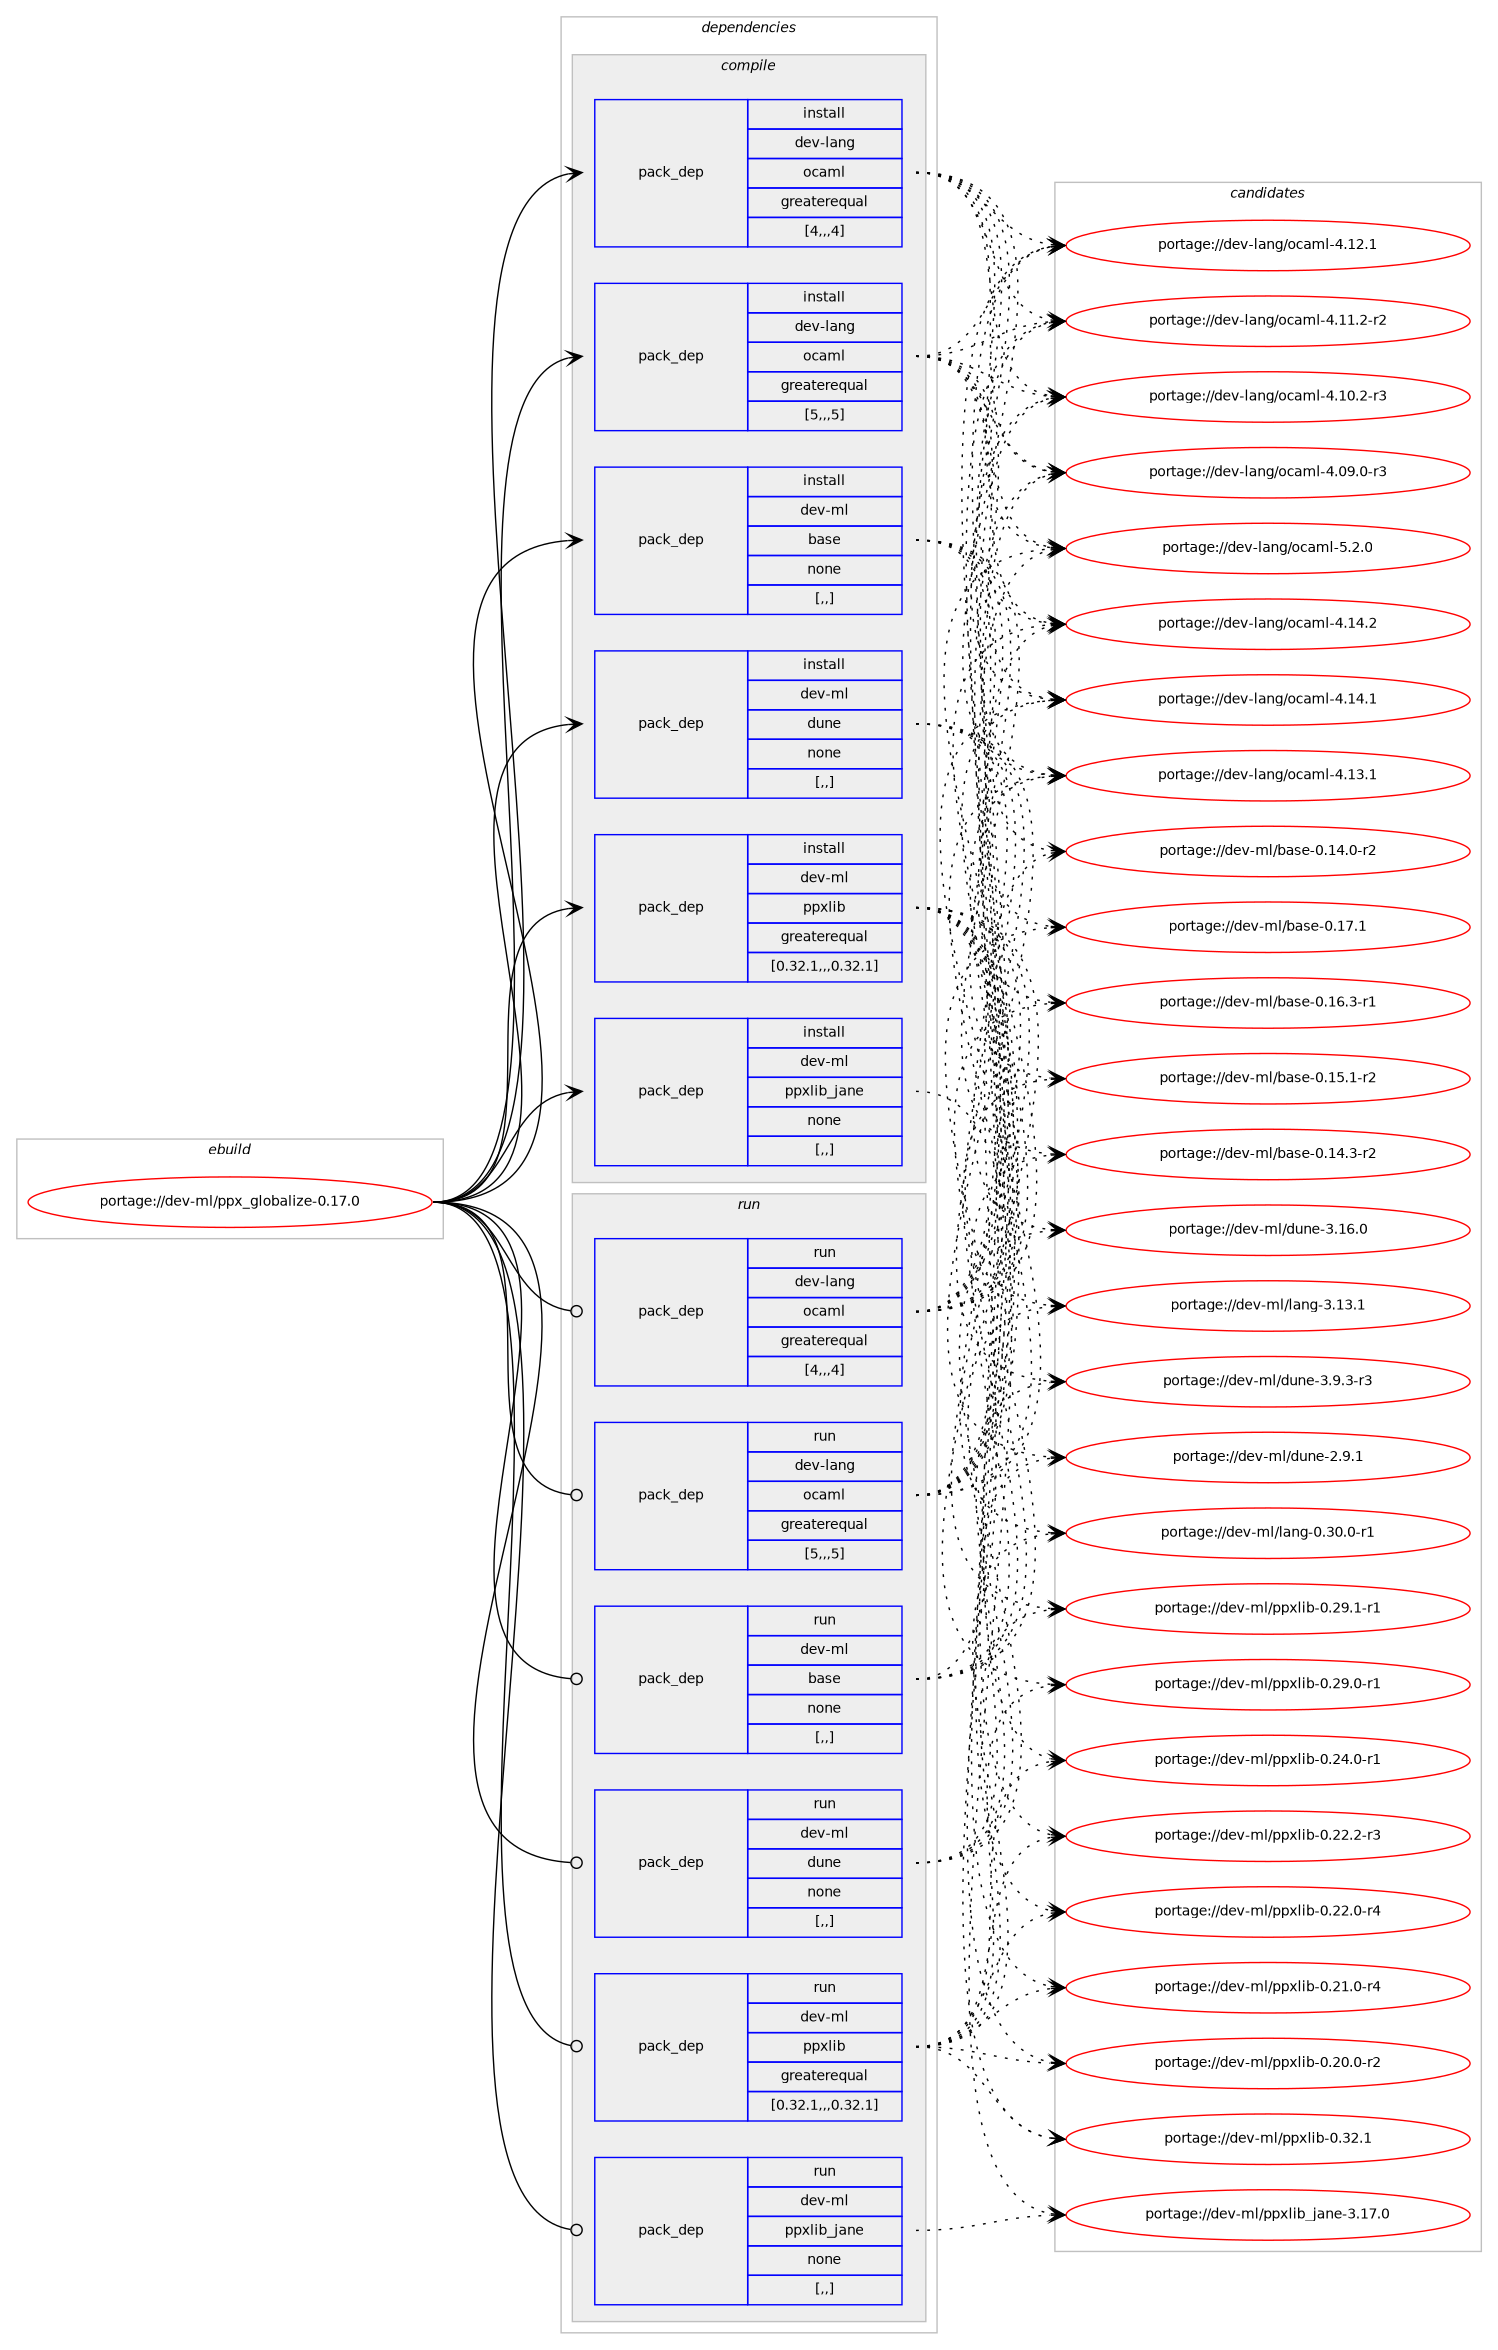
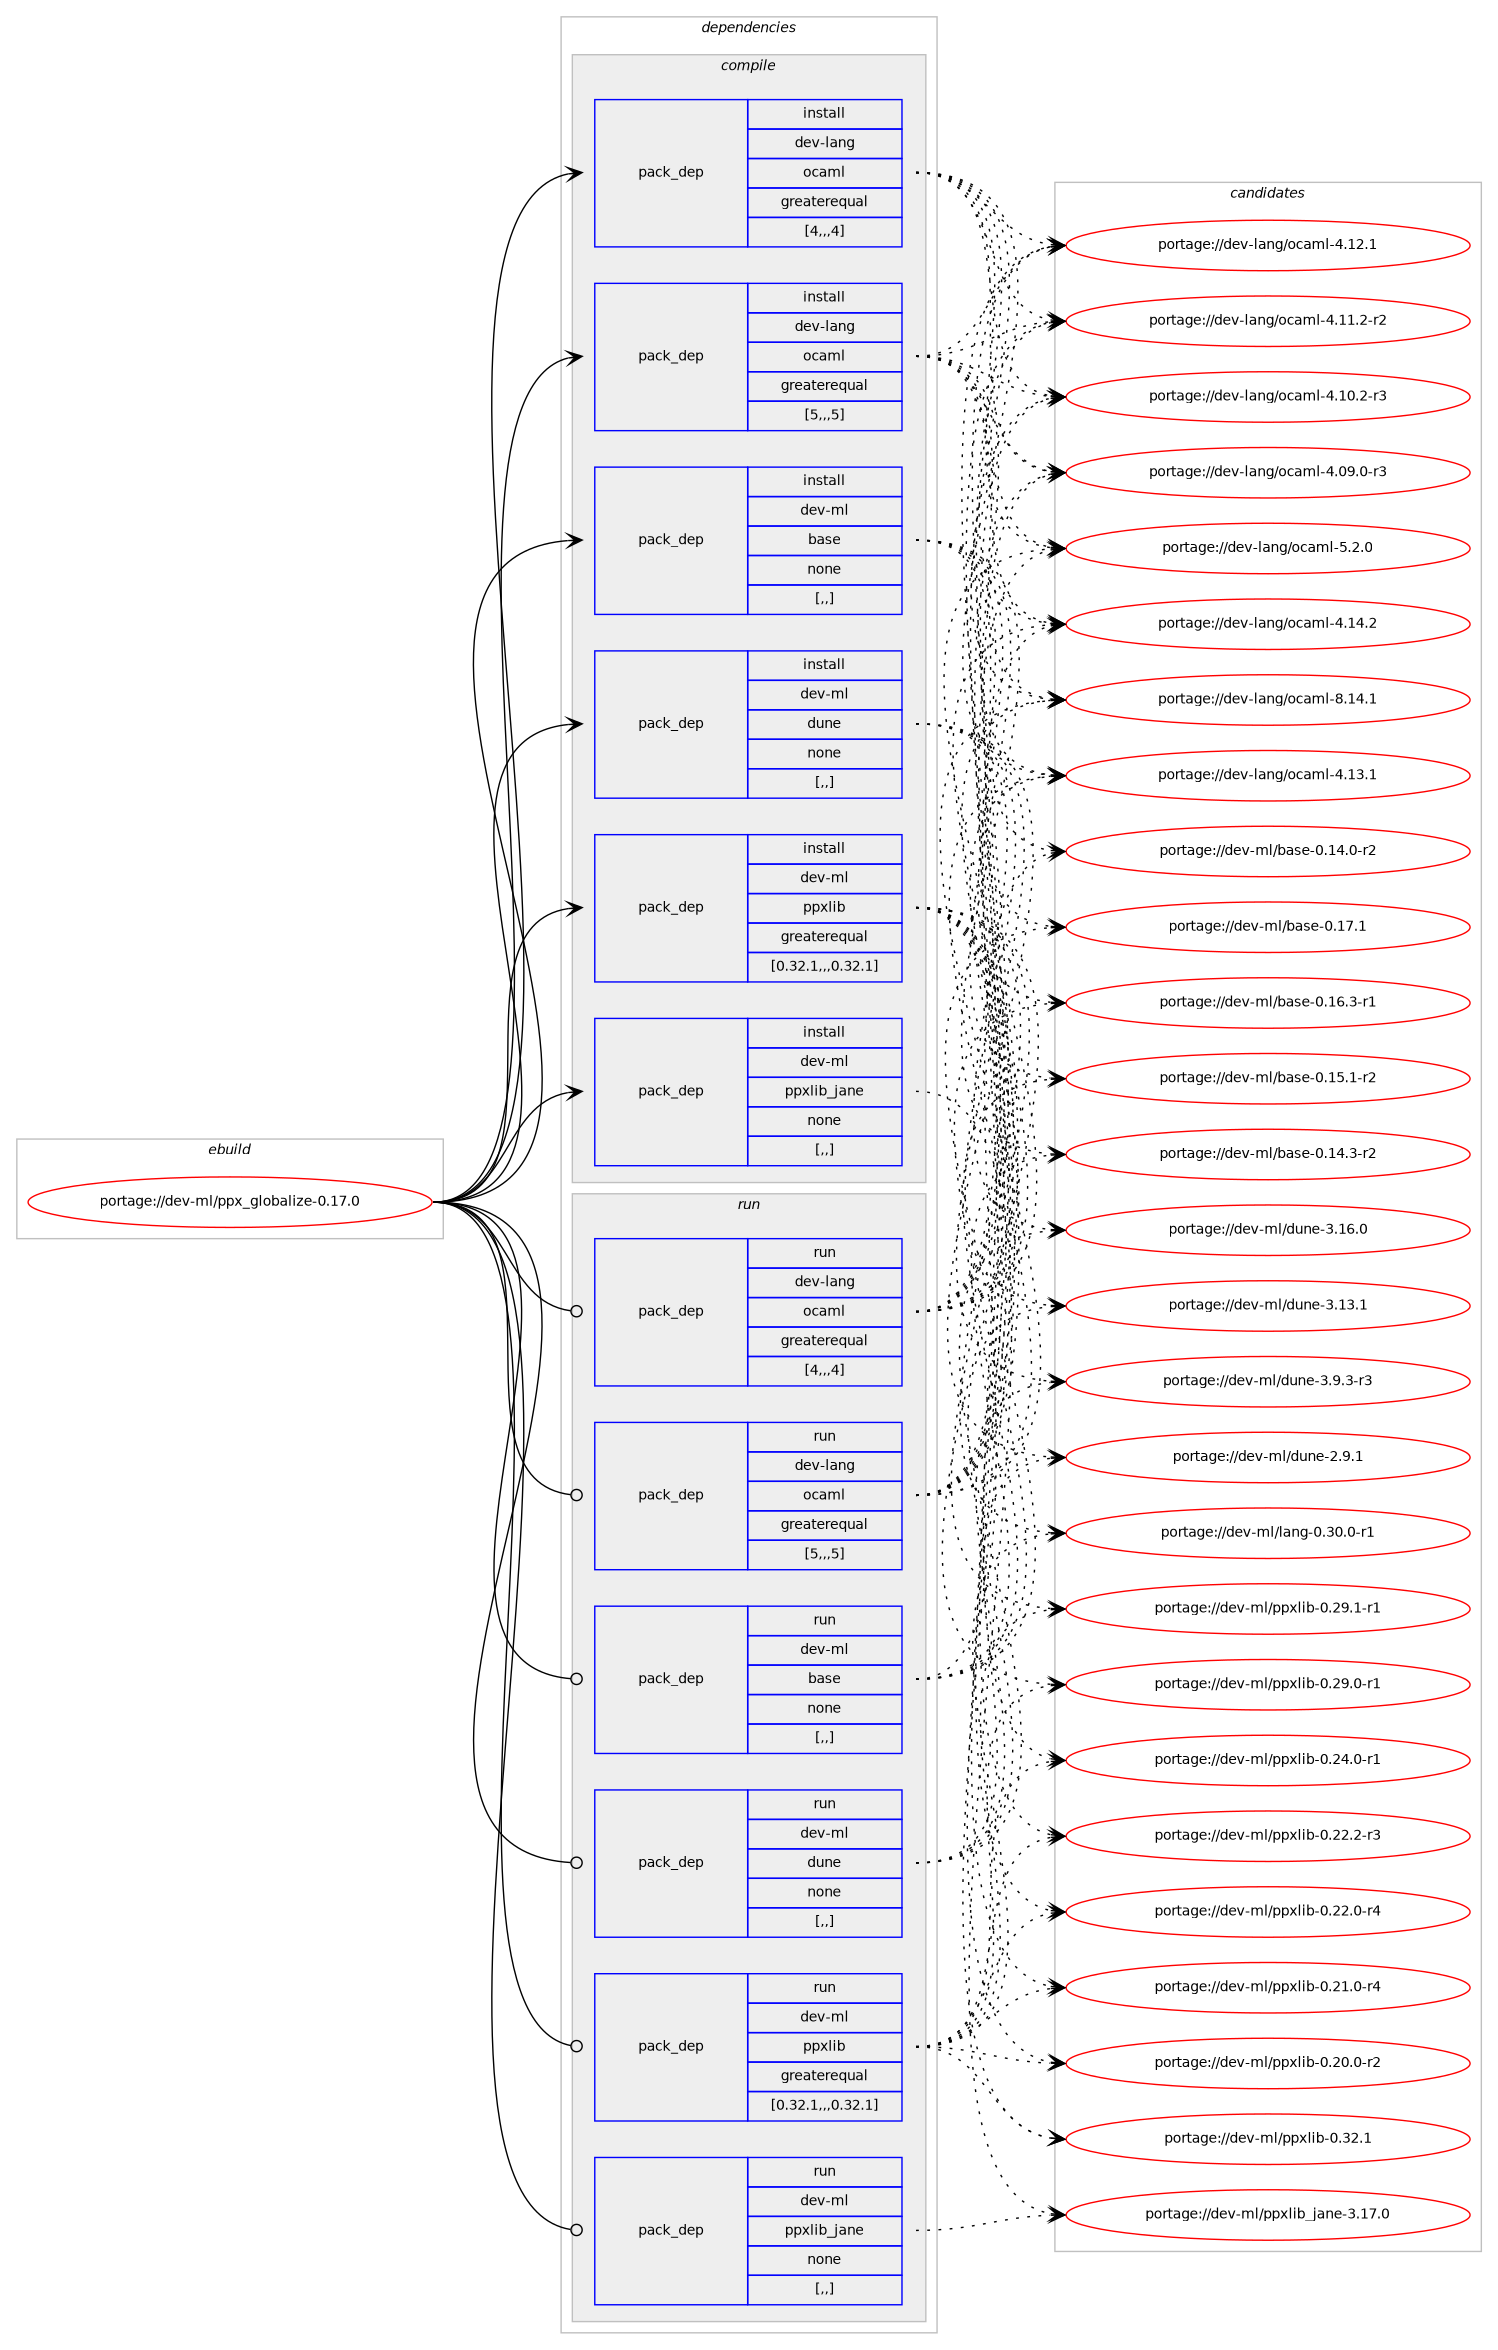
(1268, 700) -> (1268, 700)
(1268, 1306) -> (1268, 1306)
